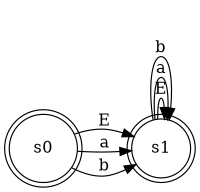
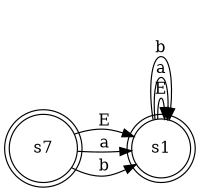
(43, 148) -> (43, 148)
